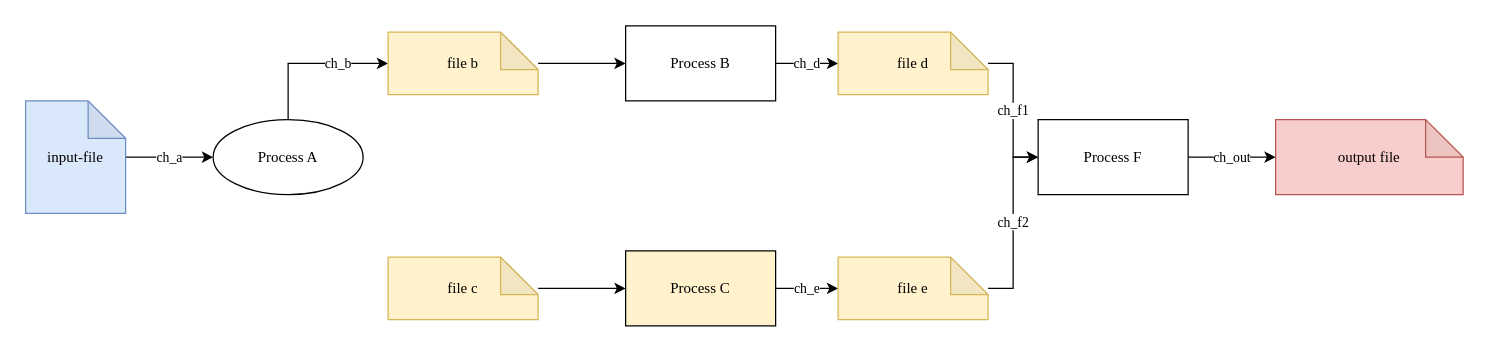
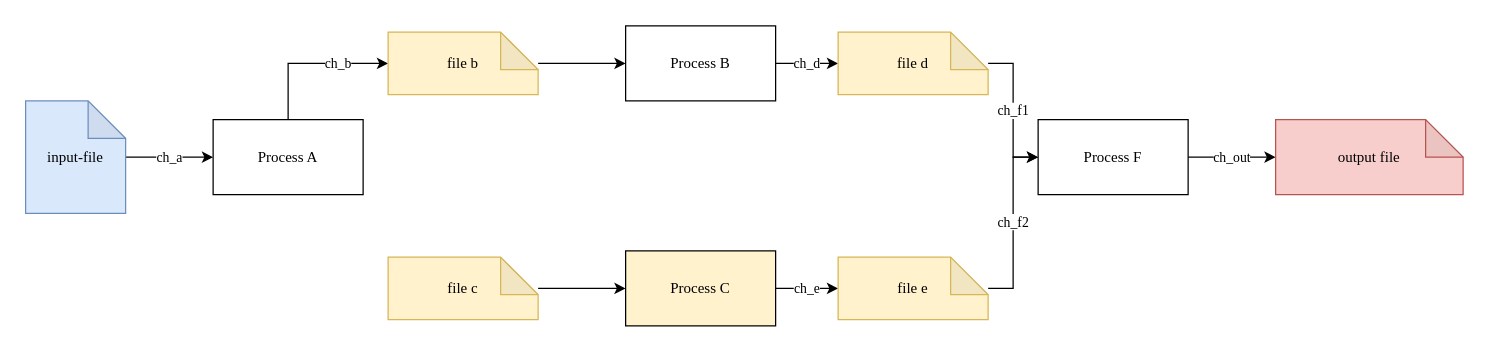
(288, 157) -> (288, 157)
